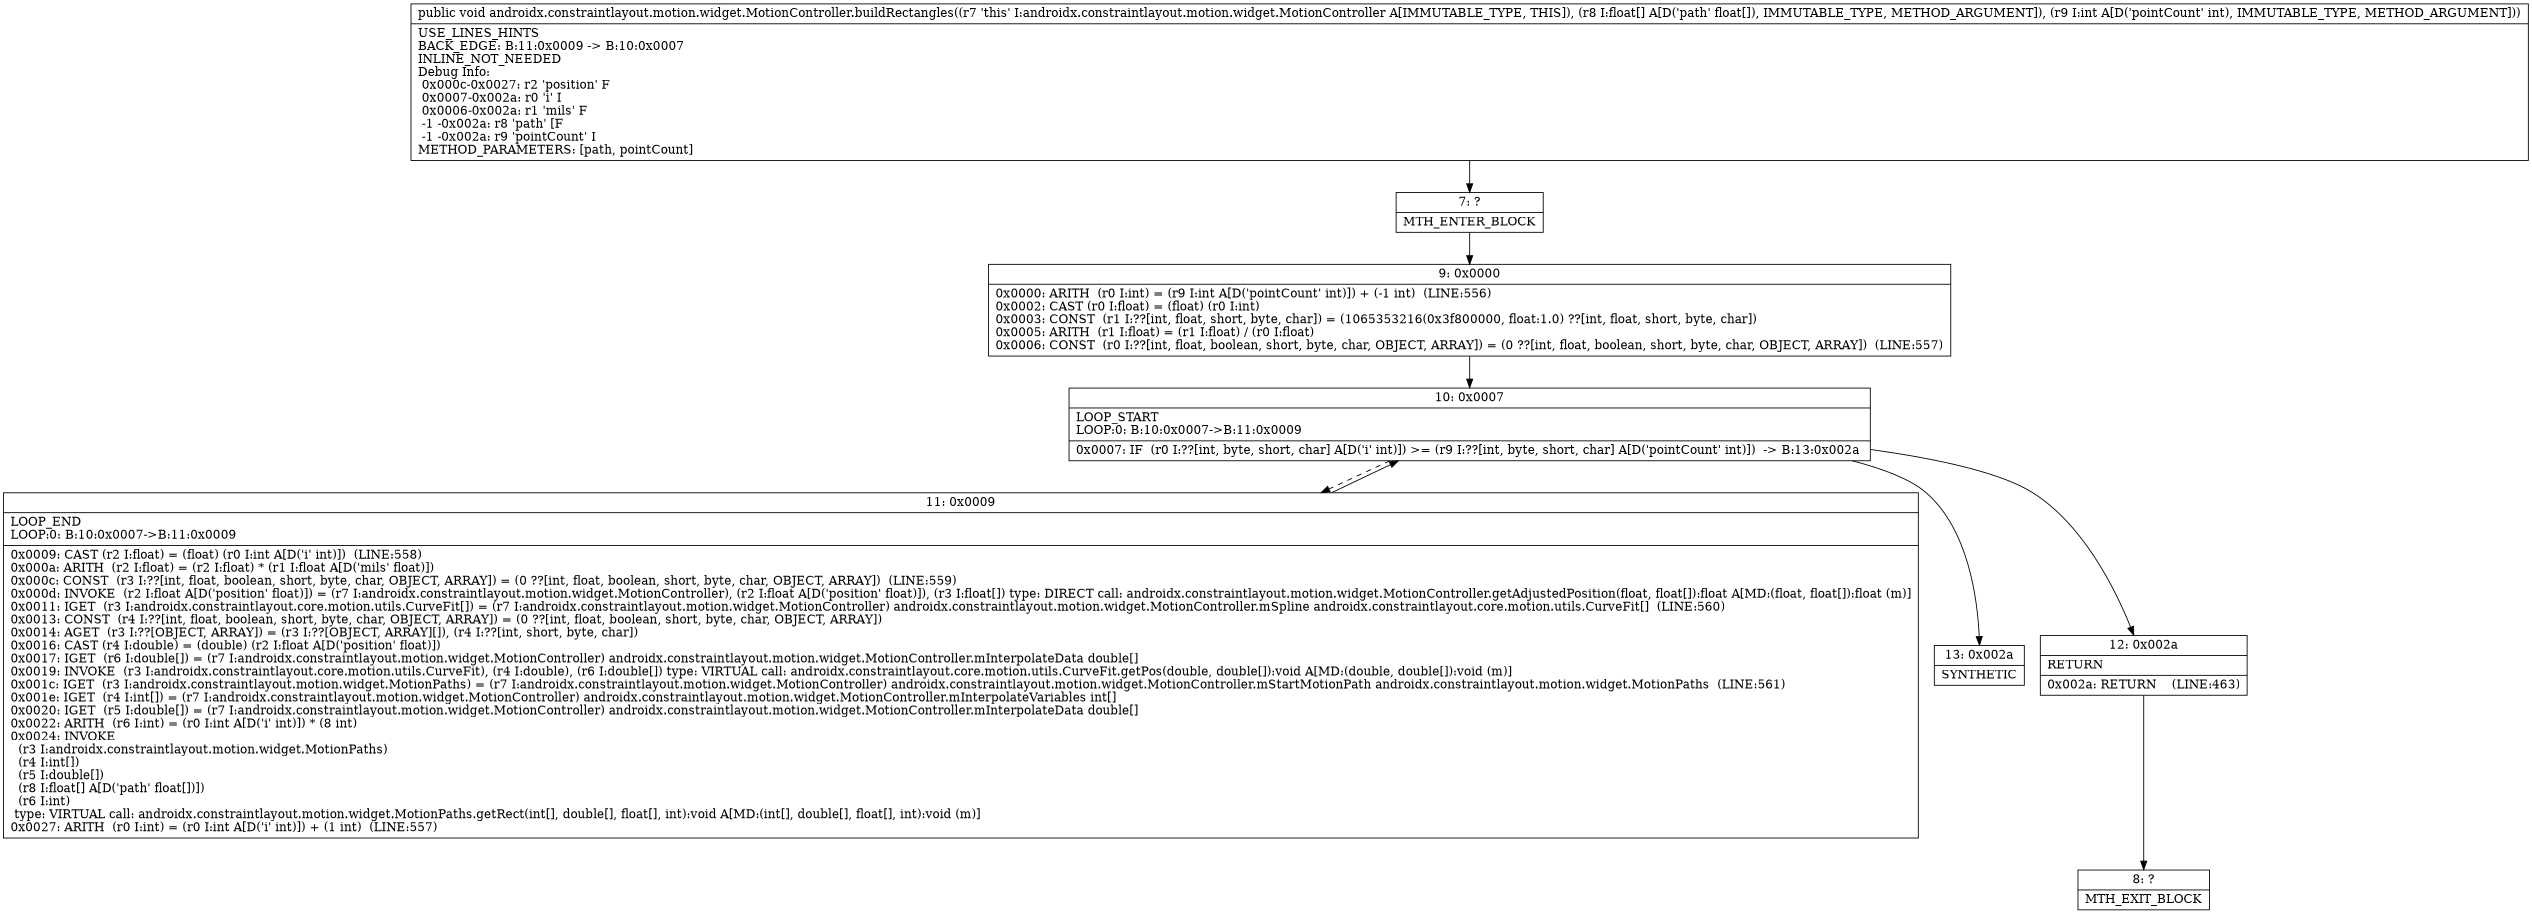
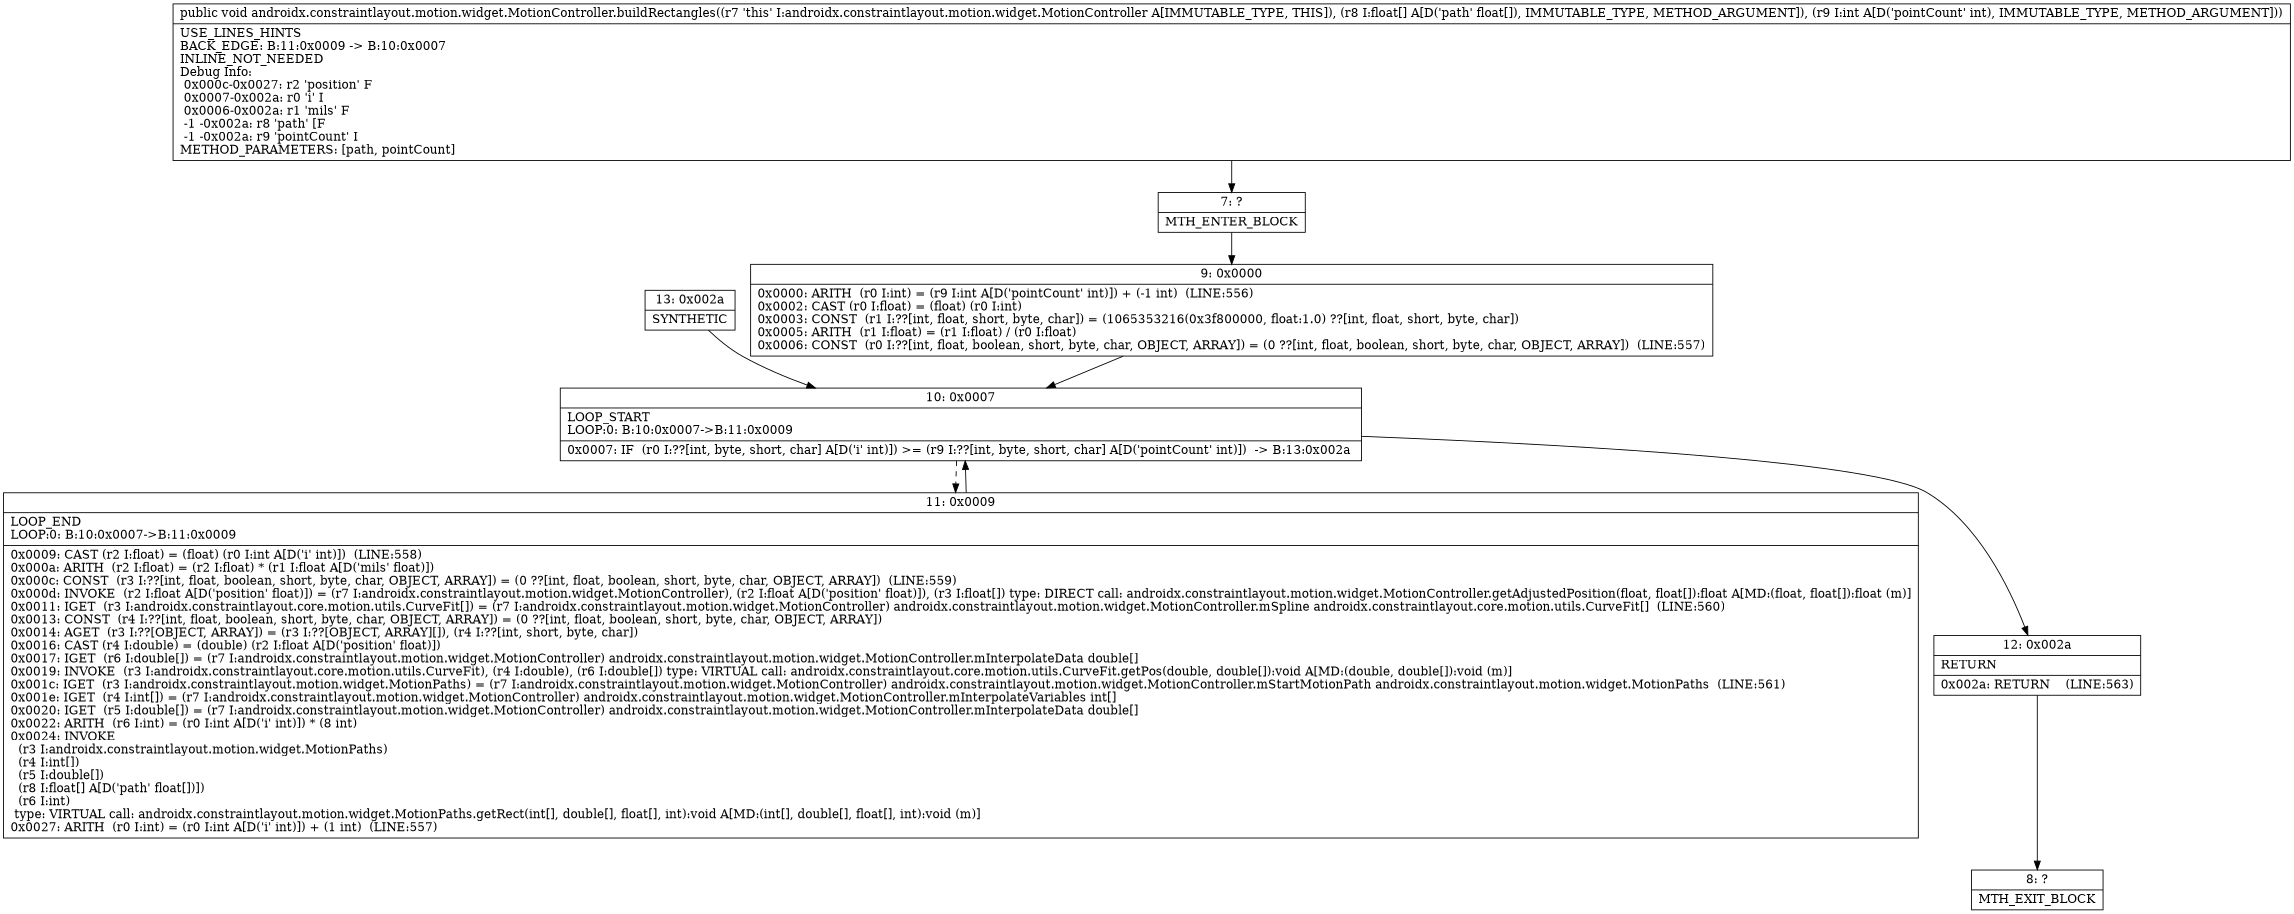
(1950, 522) -> (755, 363)
(2144, 685) -> (2037, 685)
